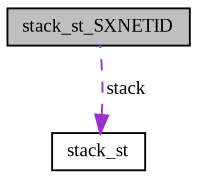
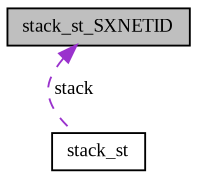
(102, 80) -> (50, 98)
